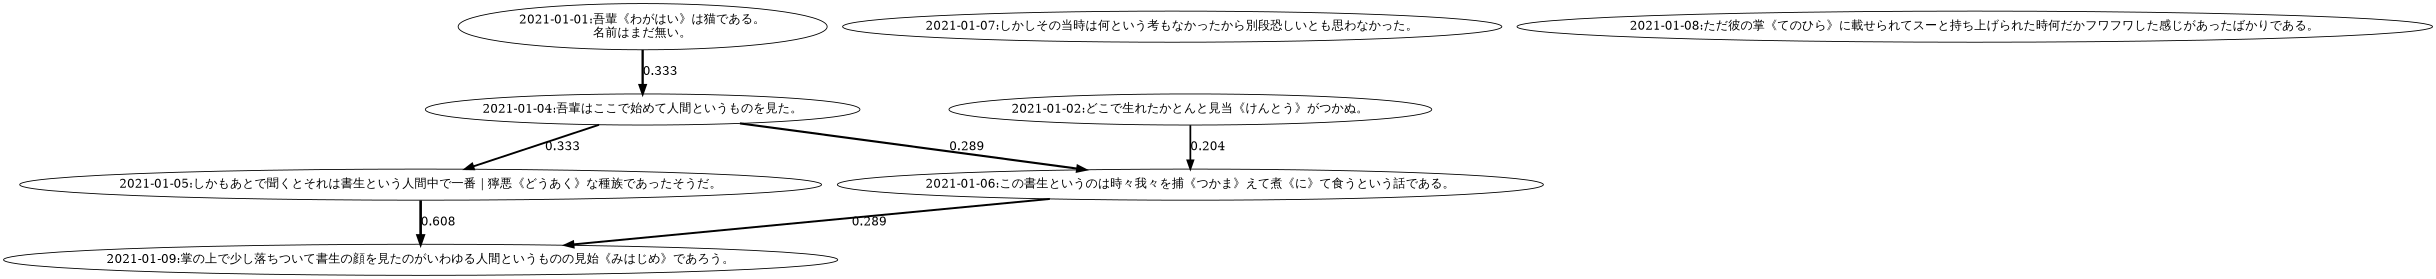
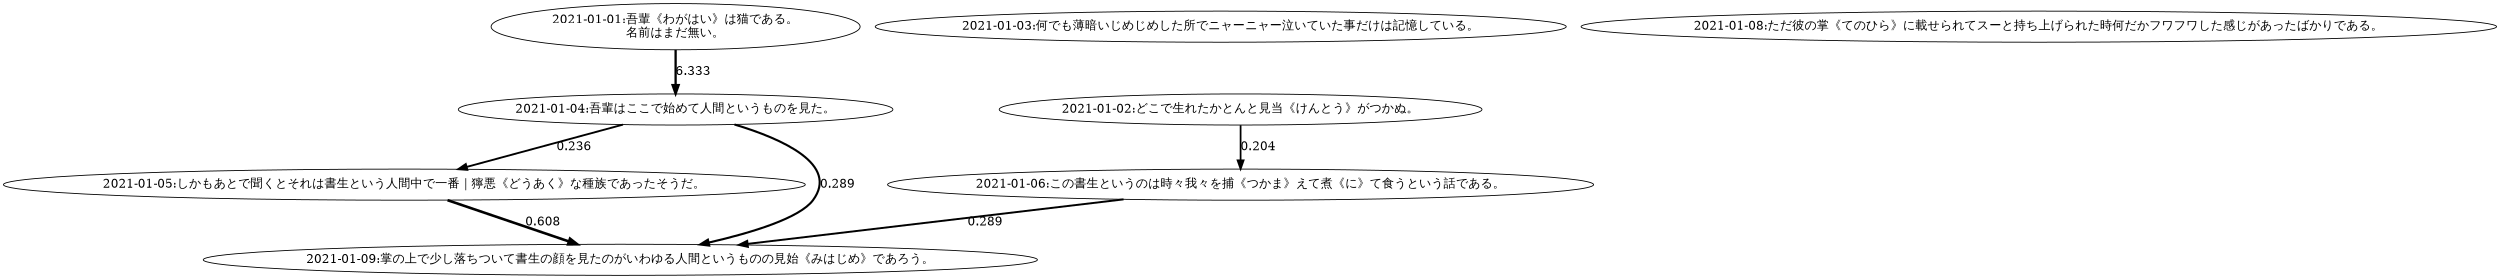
(1172, 27) -> none
none -> (1221, 27)
(660, 72) -> (693, 72)
(909, 146) -> (816, 194)
(563, 147) -> (574, 147)
